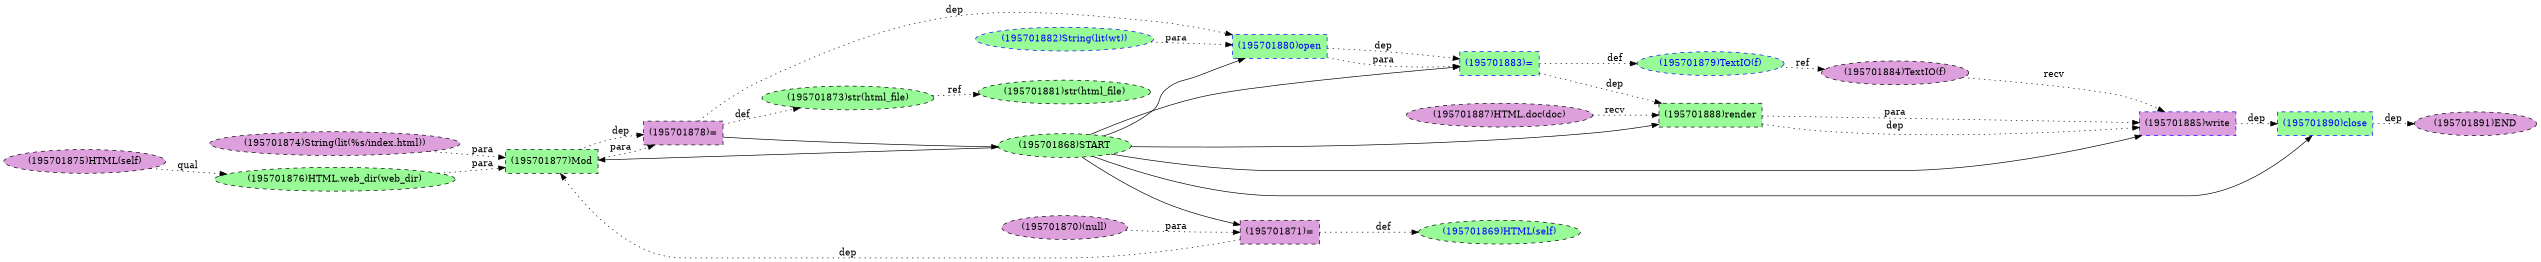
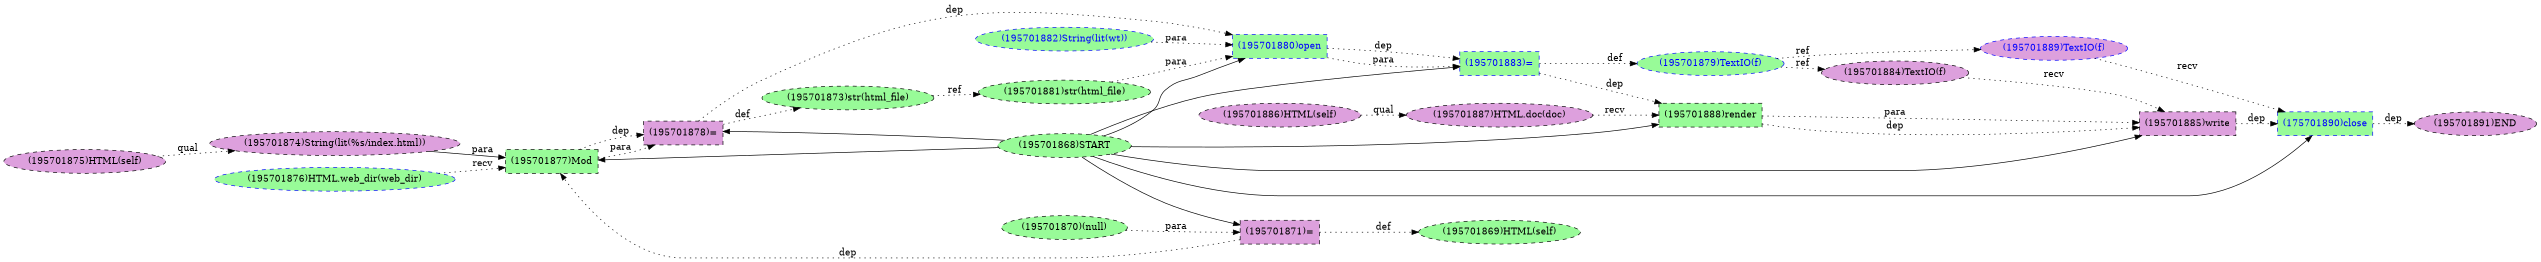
none -> (2054, 48)
none -> (1169, 70)
none -> (1280, 115)
(2188, 124) -> (2188, 124)
(2325, 124) -> (2325, 124)
(857, 143) -> (867, 135)
(464, 154) -> (464, 154)
(483, 164) -> (483, 164)
(185, 171) -> (193, 154)
(335, 179) -> (335, 179)
(1065, 228) -> (1065, 228)
(1499, 232) -> (1499, 232)
